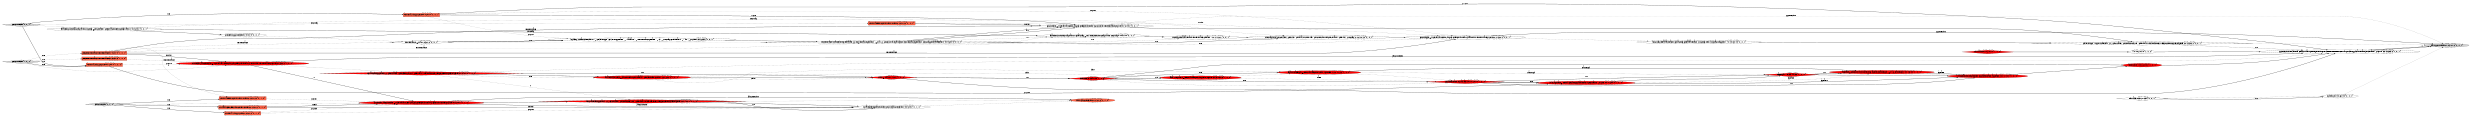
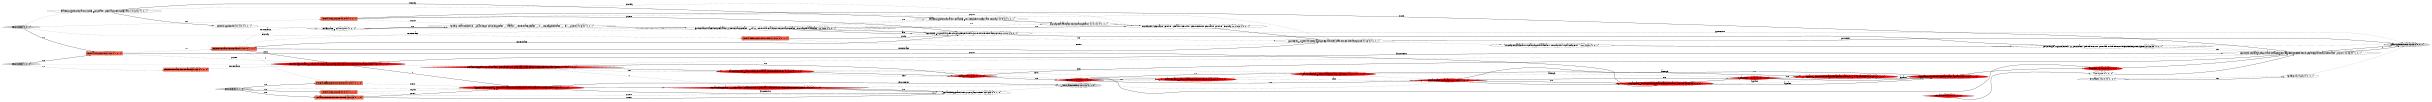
(215, 14) -> (171, 23)
(53, 55) -> (167, 51)
(1093, 100) -> (1079, 85)
